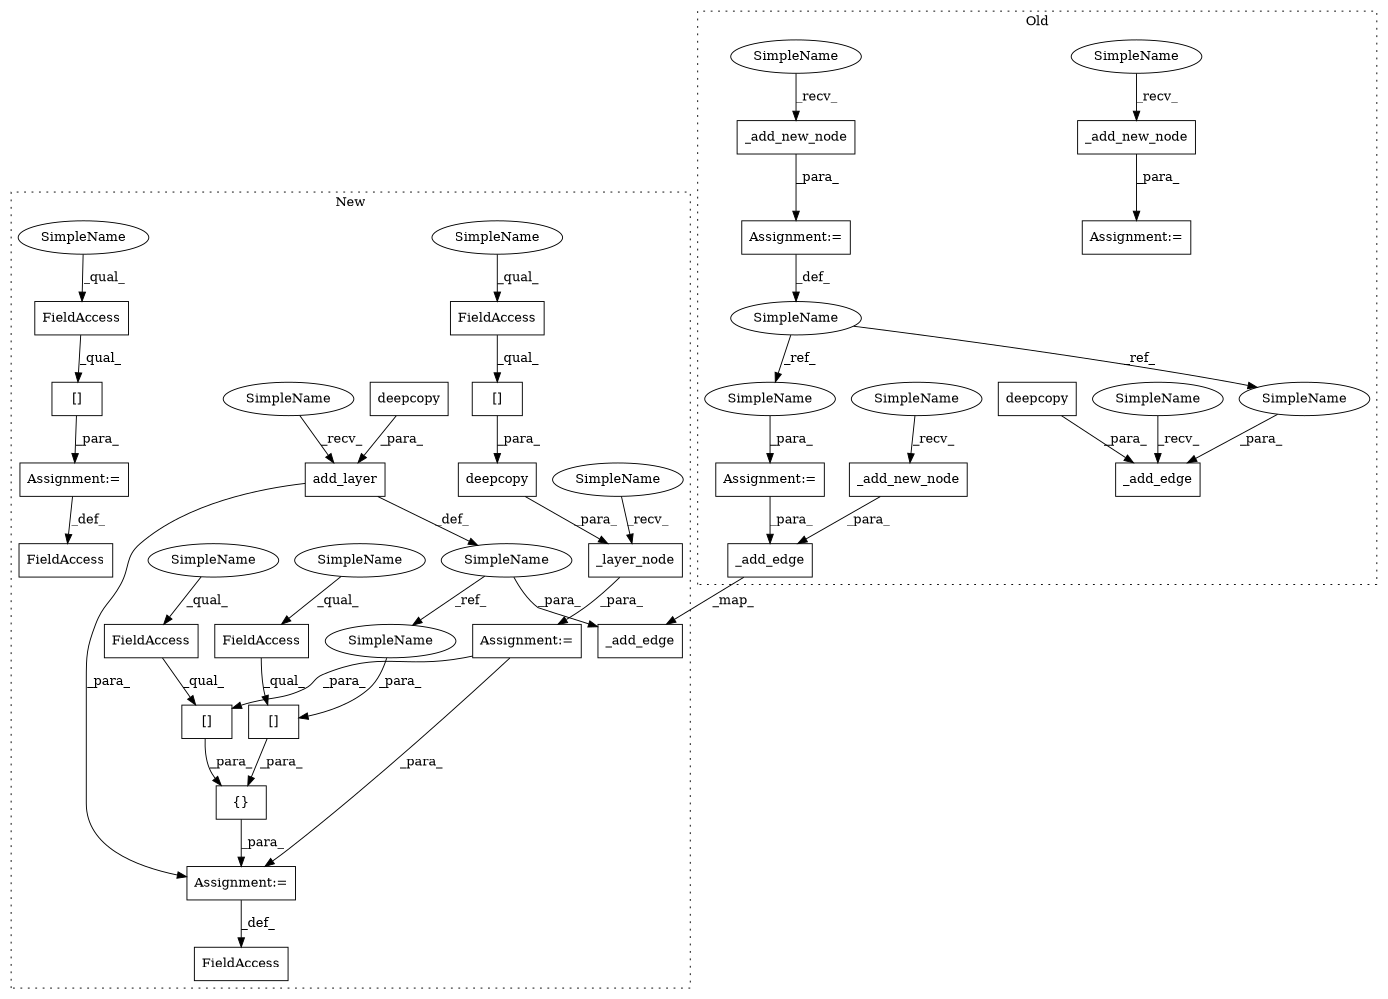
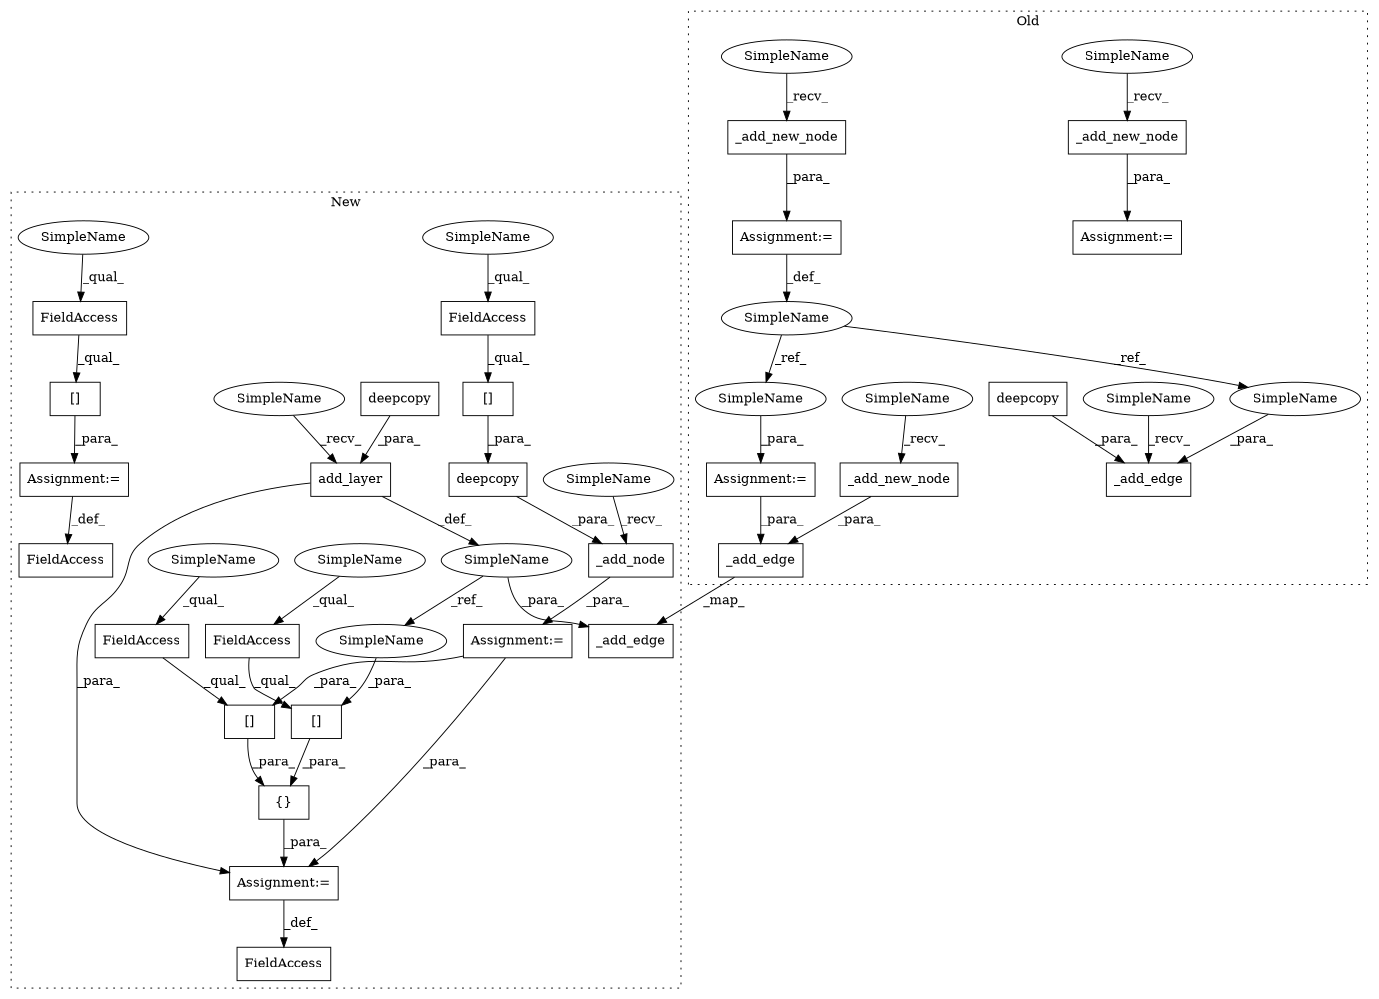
(636, 560) -> (631, 560)
